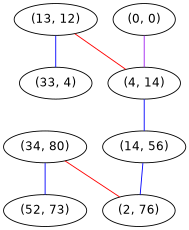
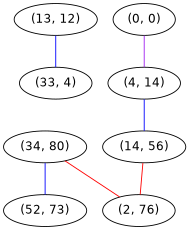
(100, 52) -> none
(142, 179) -> (142, 179)
